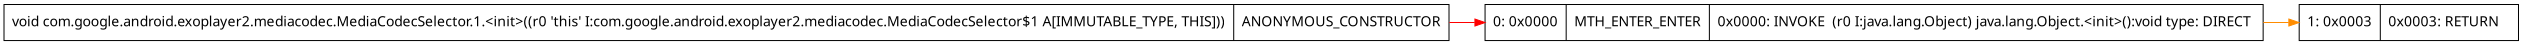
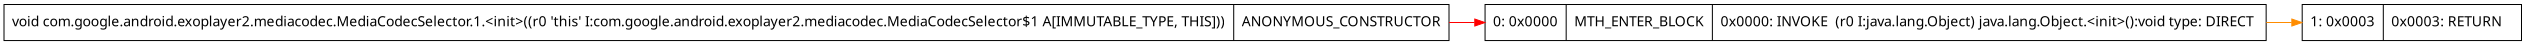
(1638, 22) -> (1639, 22)
